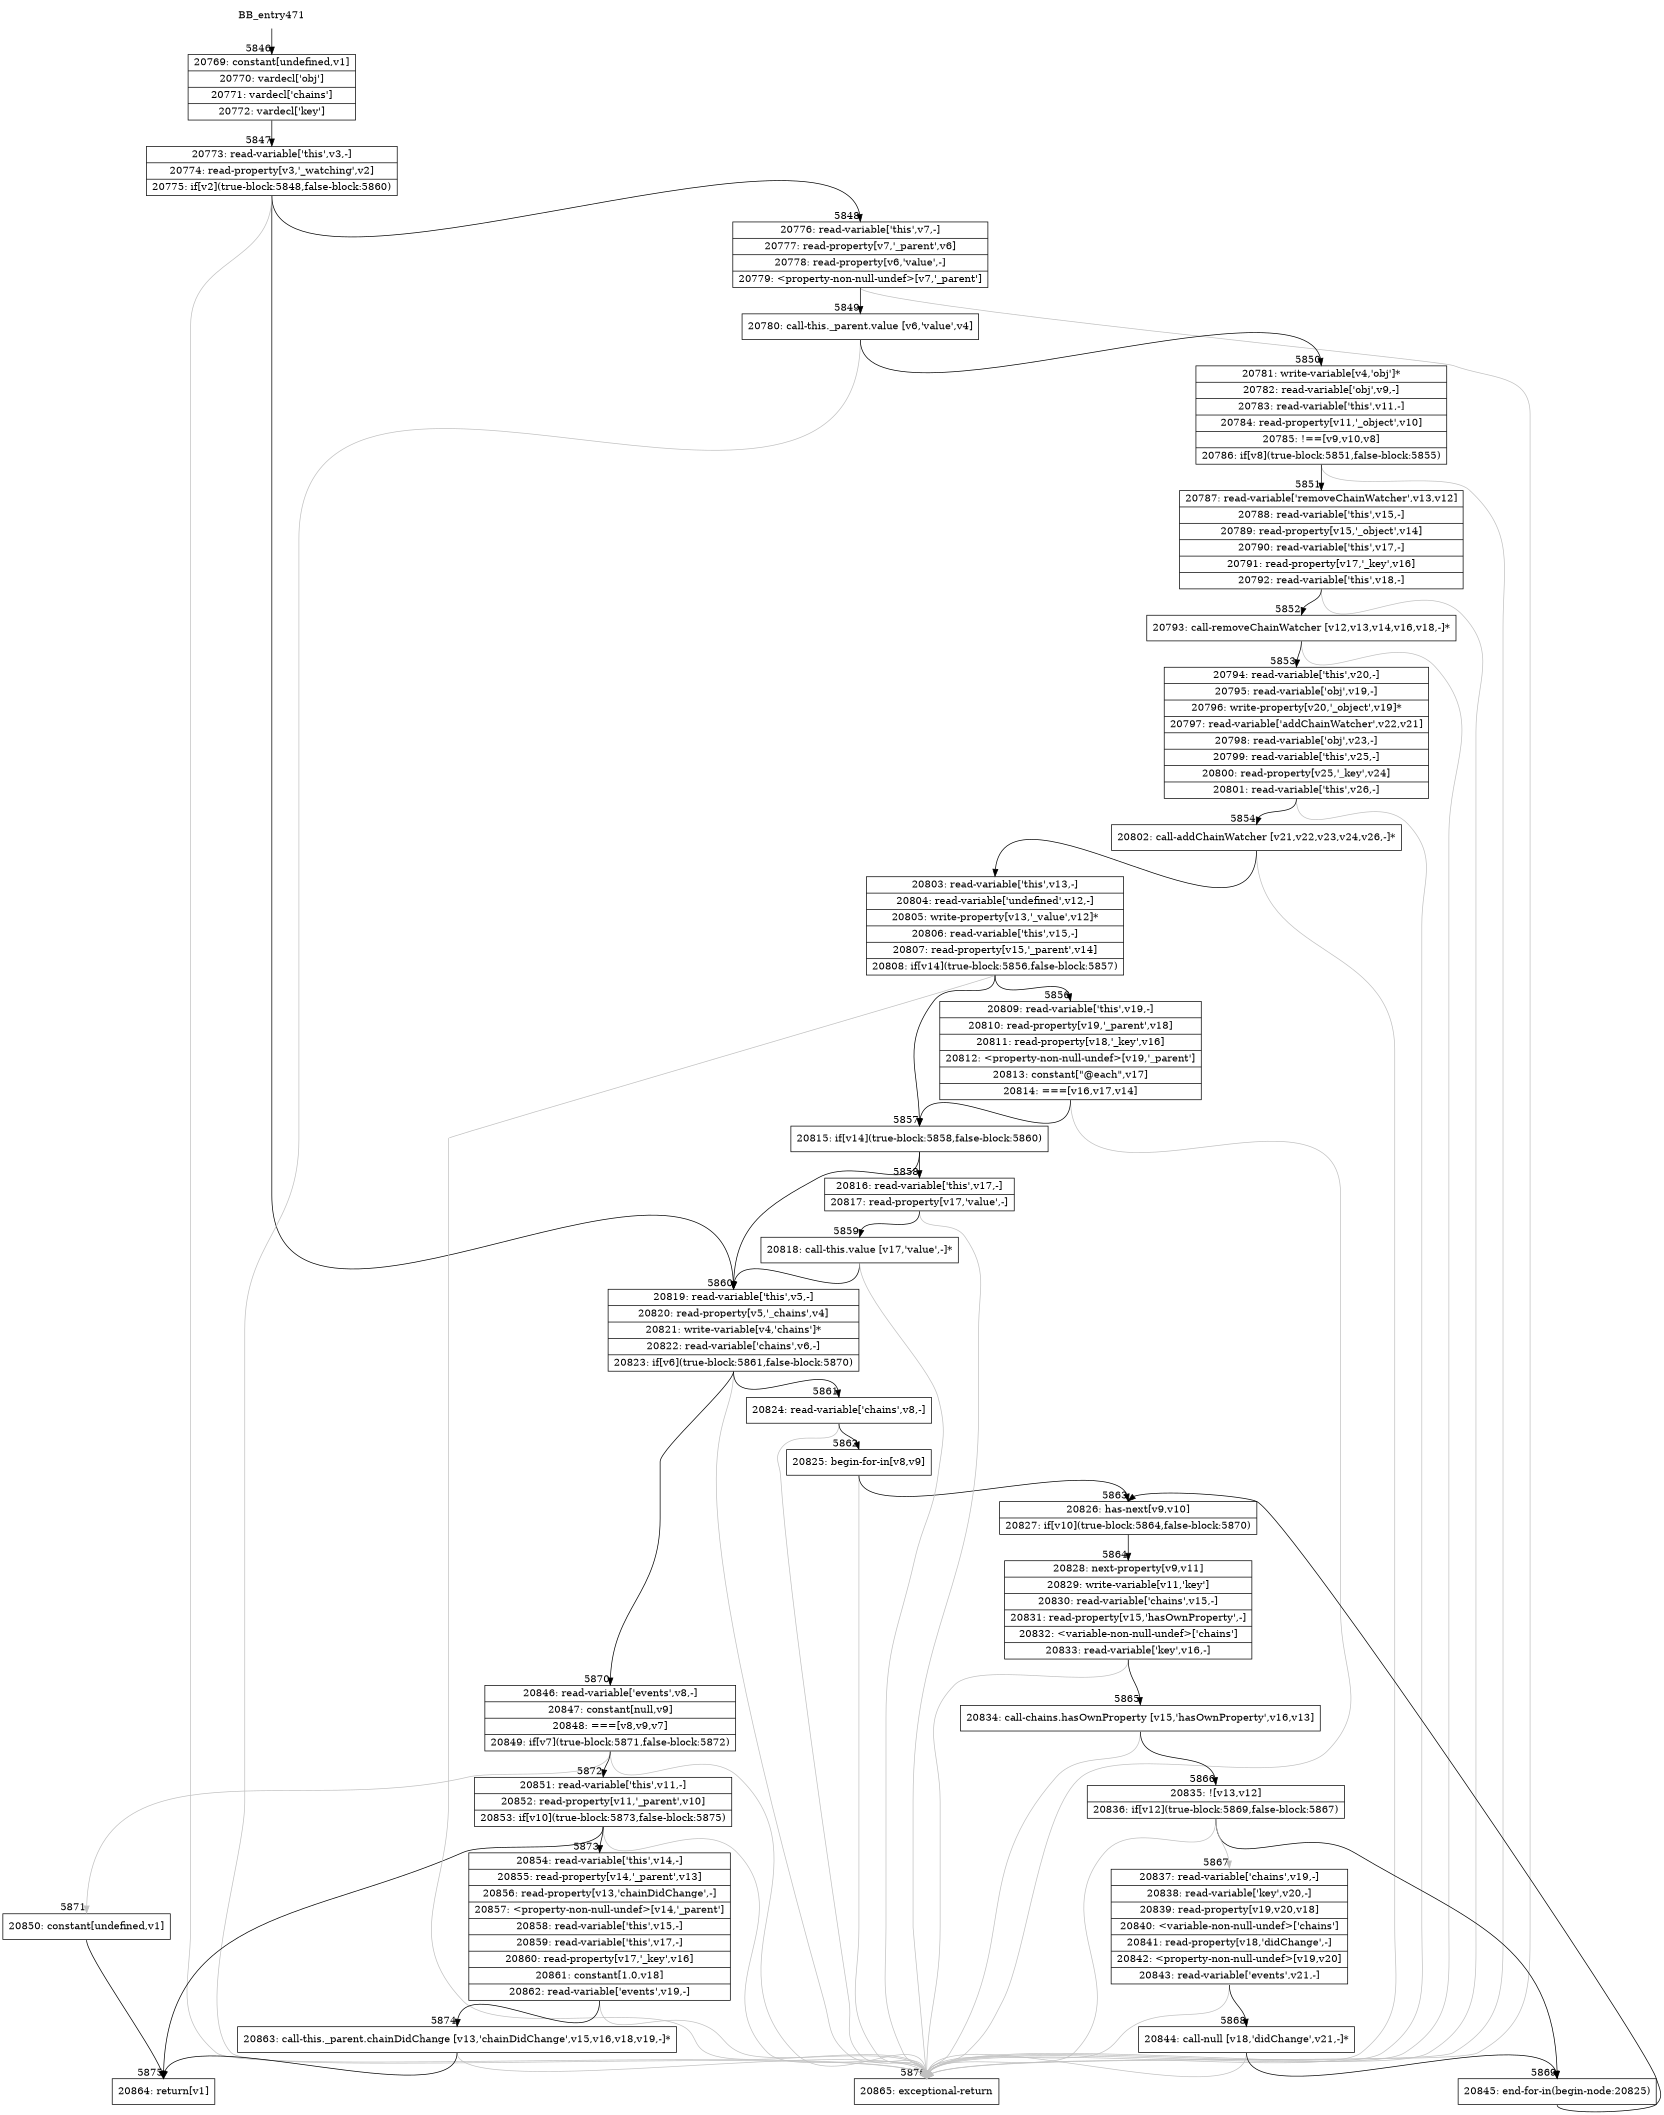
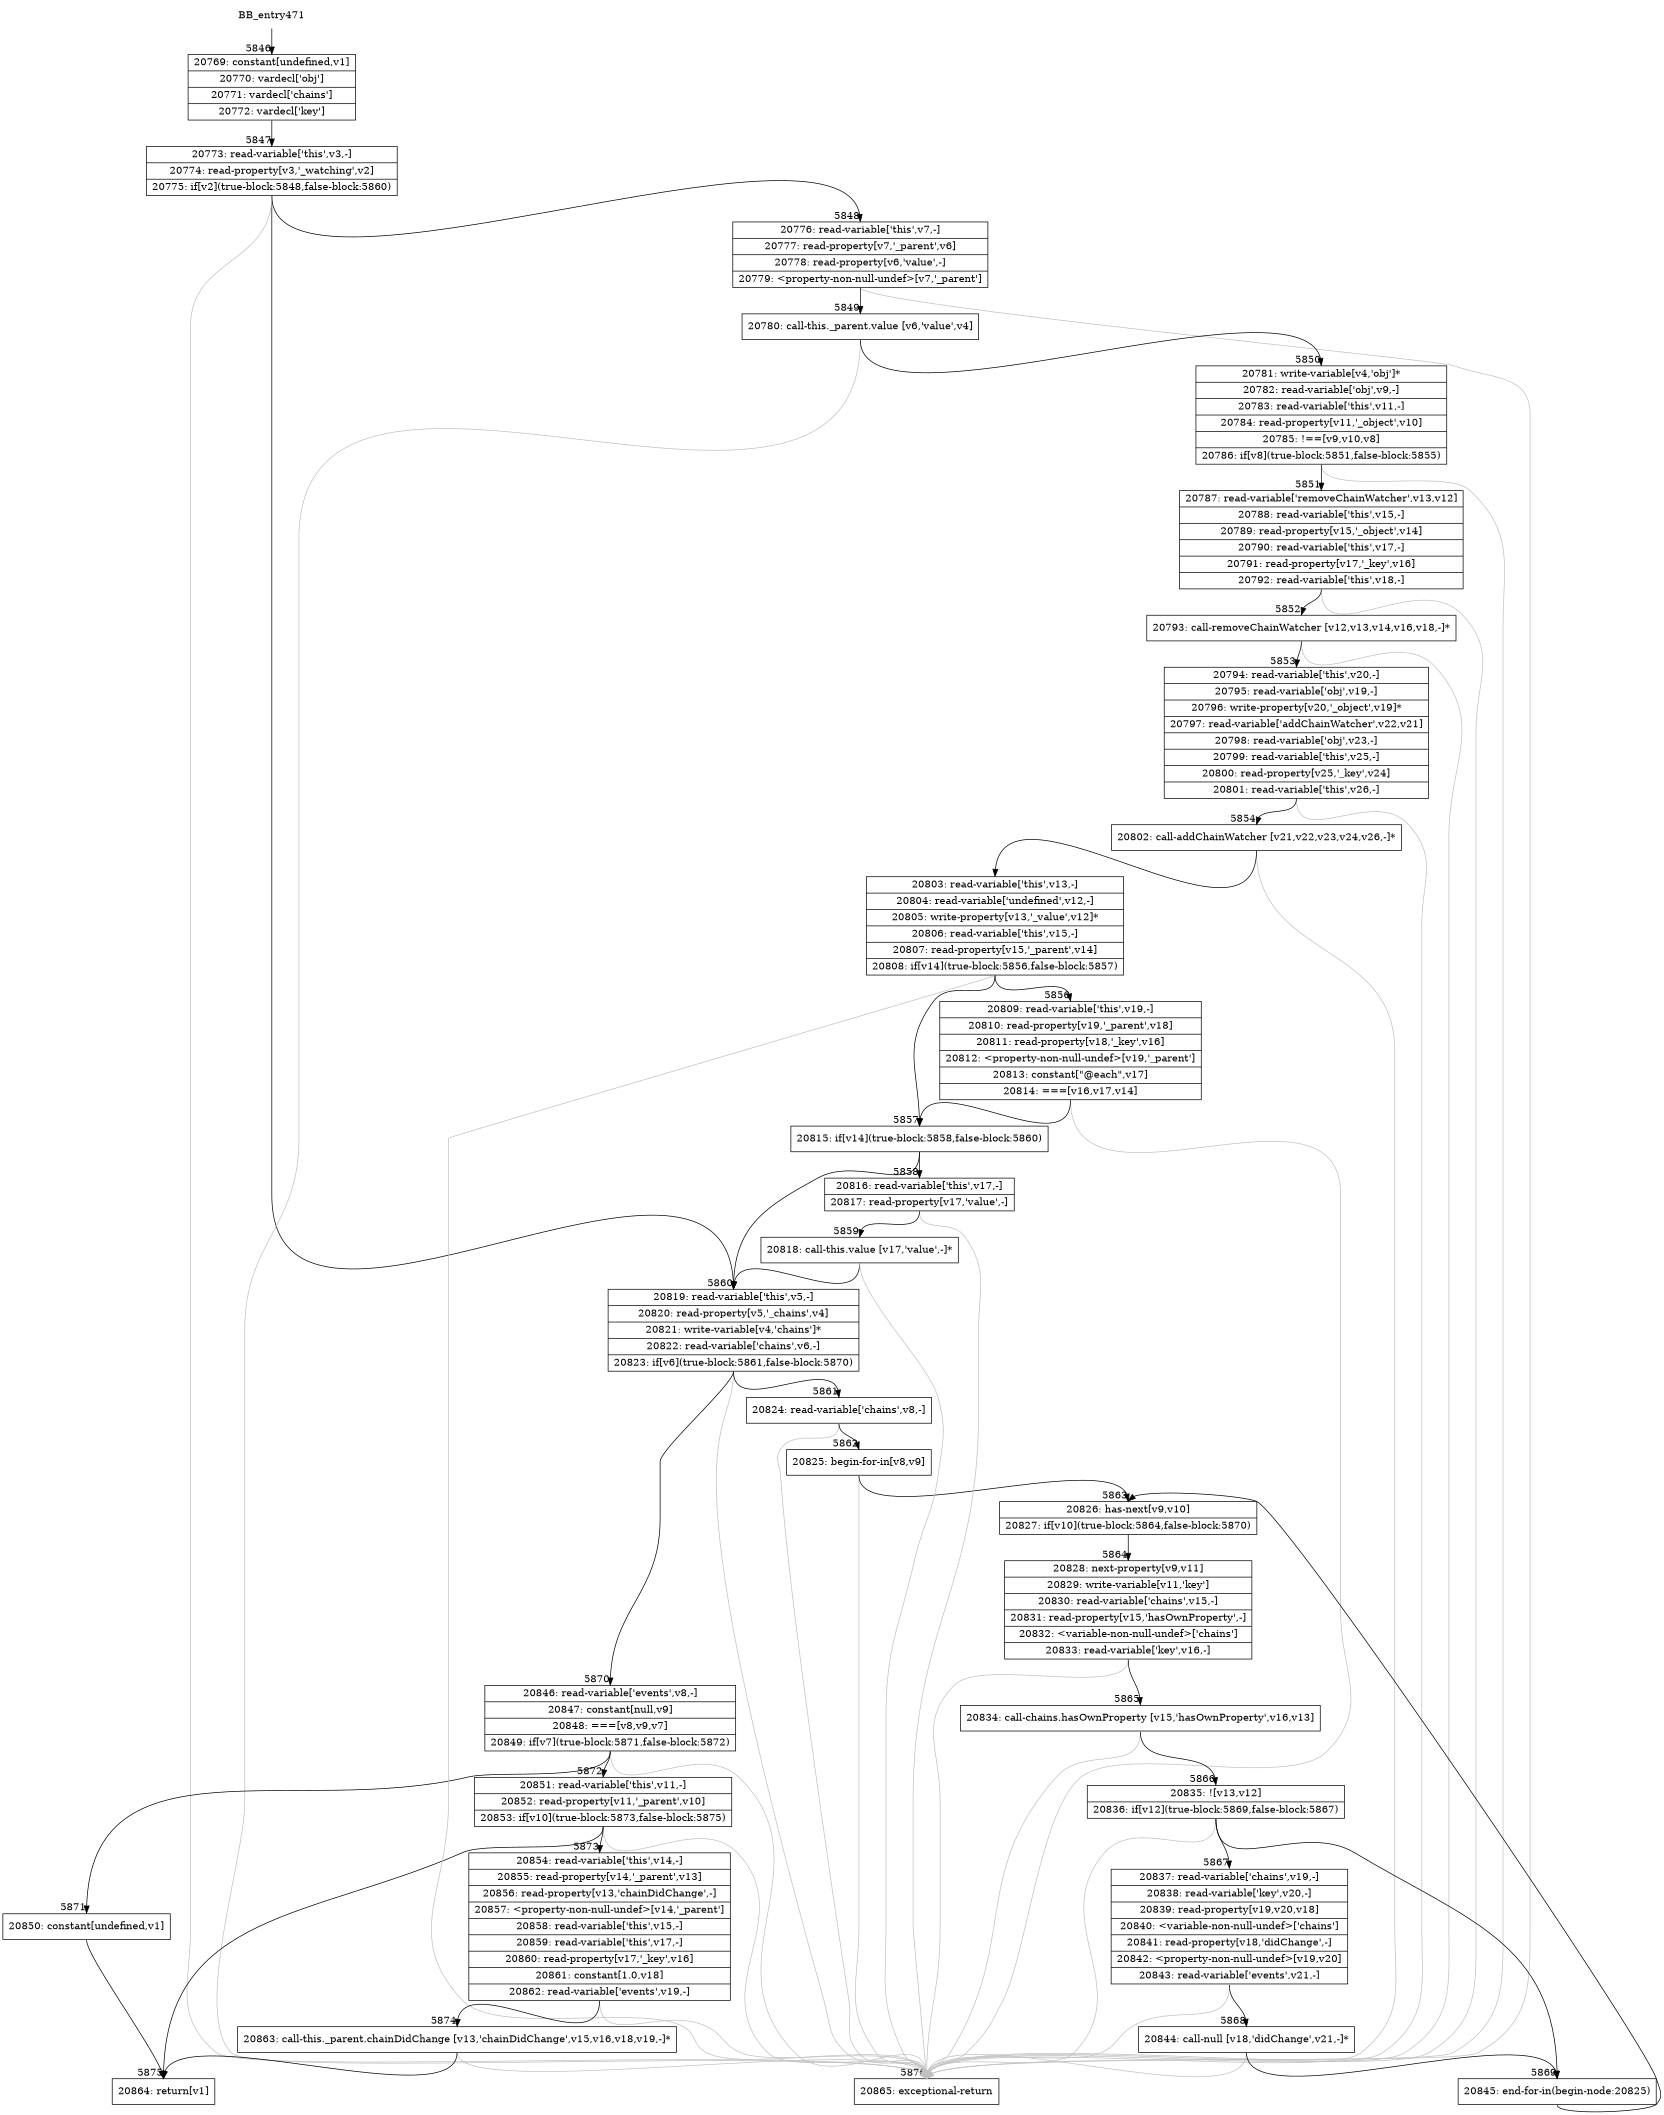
(321, 1790) -> (321, 1790)
(1225, 1848) -> (1225, 1848)
